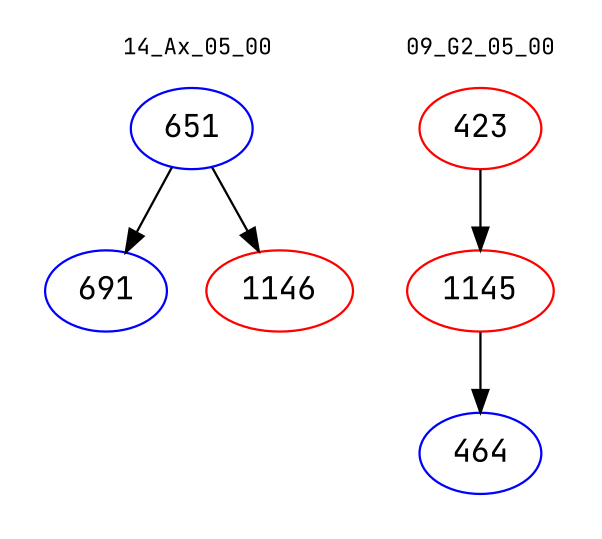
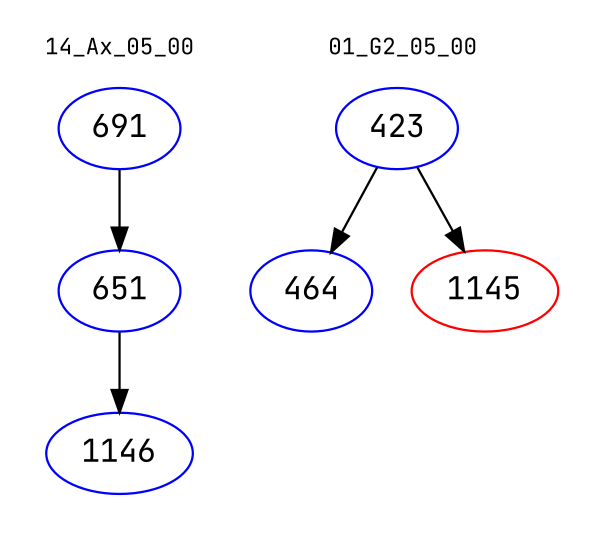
(482, 48) -> (404, 48)
(480, 129) -> (397, 129)
(154, 200) -> (120, 199)
(280, 291) -> (120, 453)
(480, 361) -> (360, 200)
